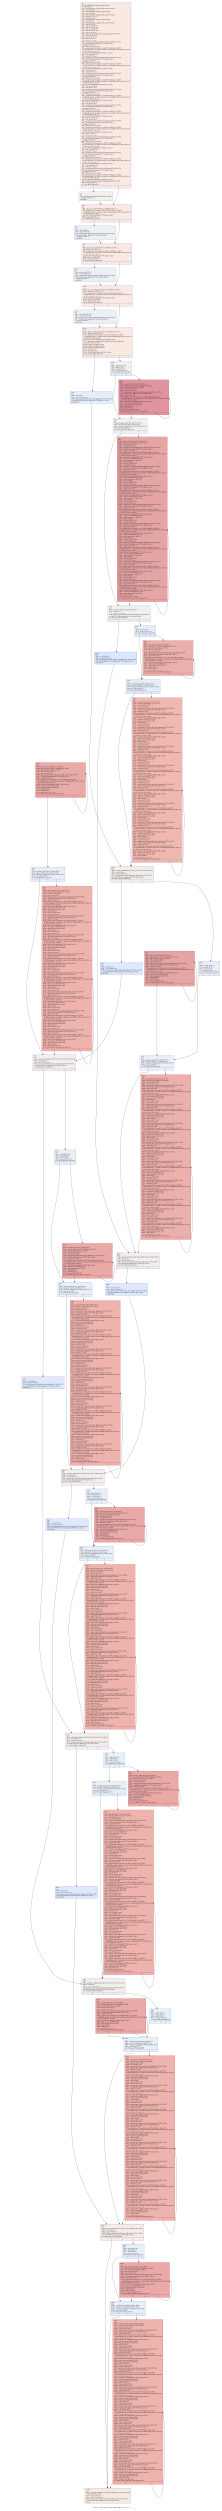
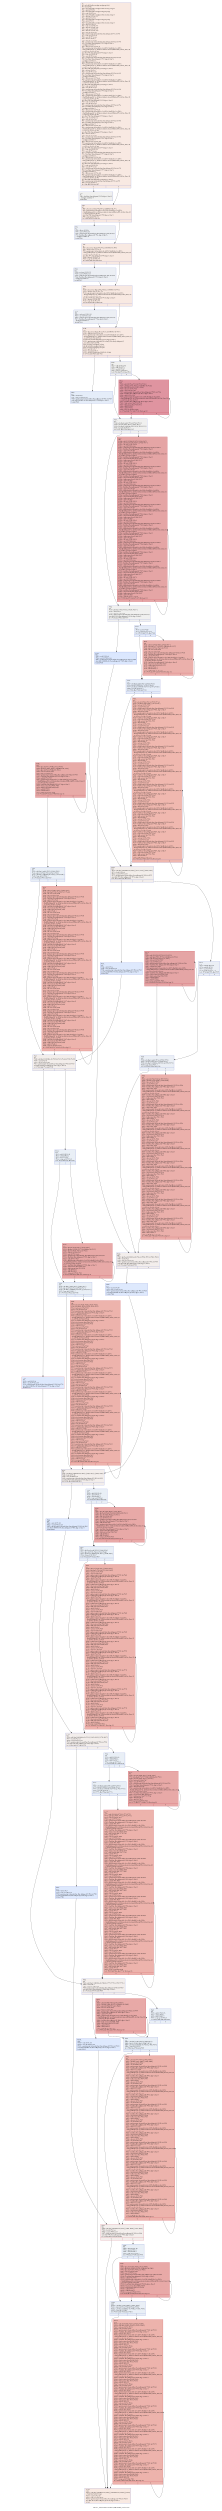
none -> (98, 2045)
